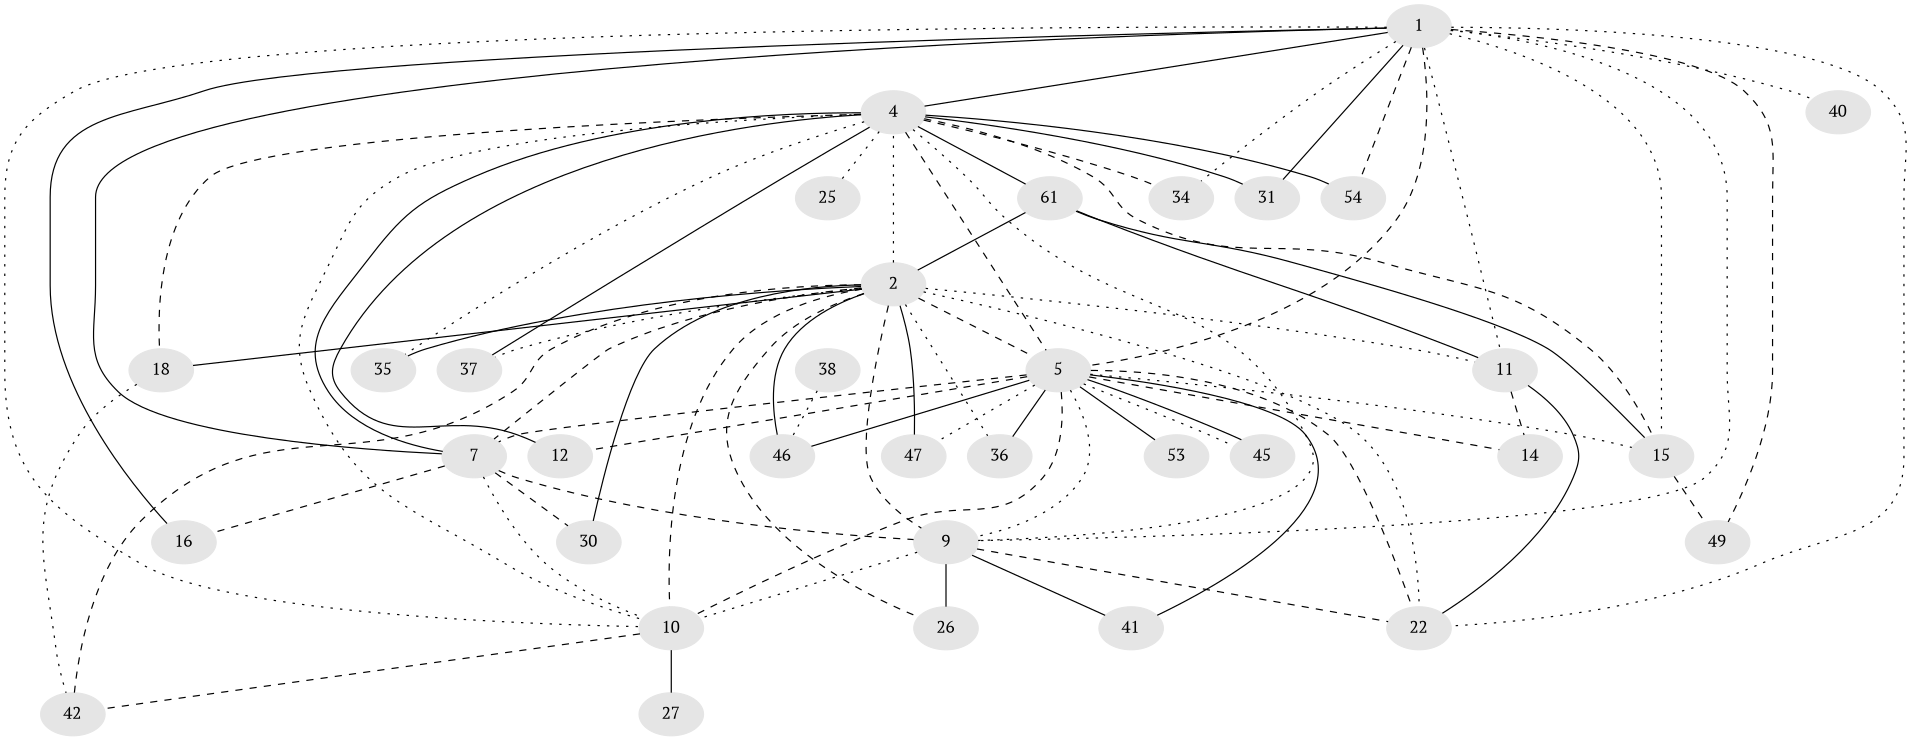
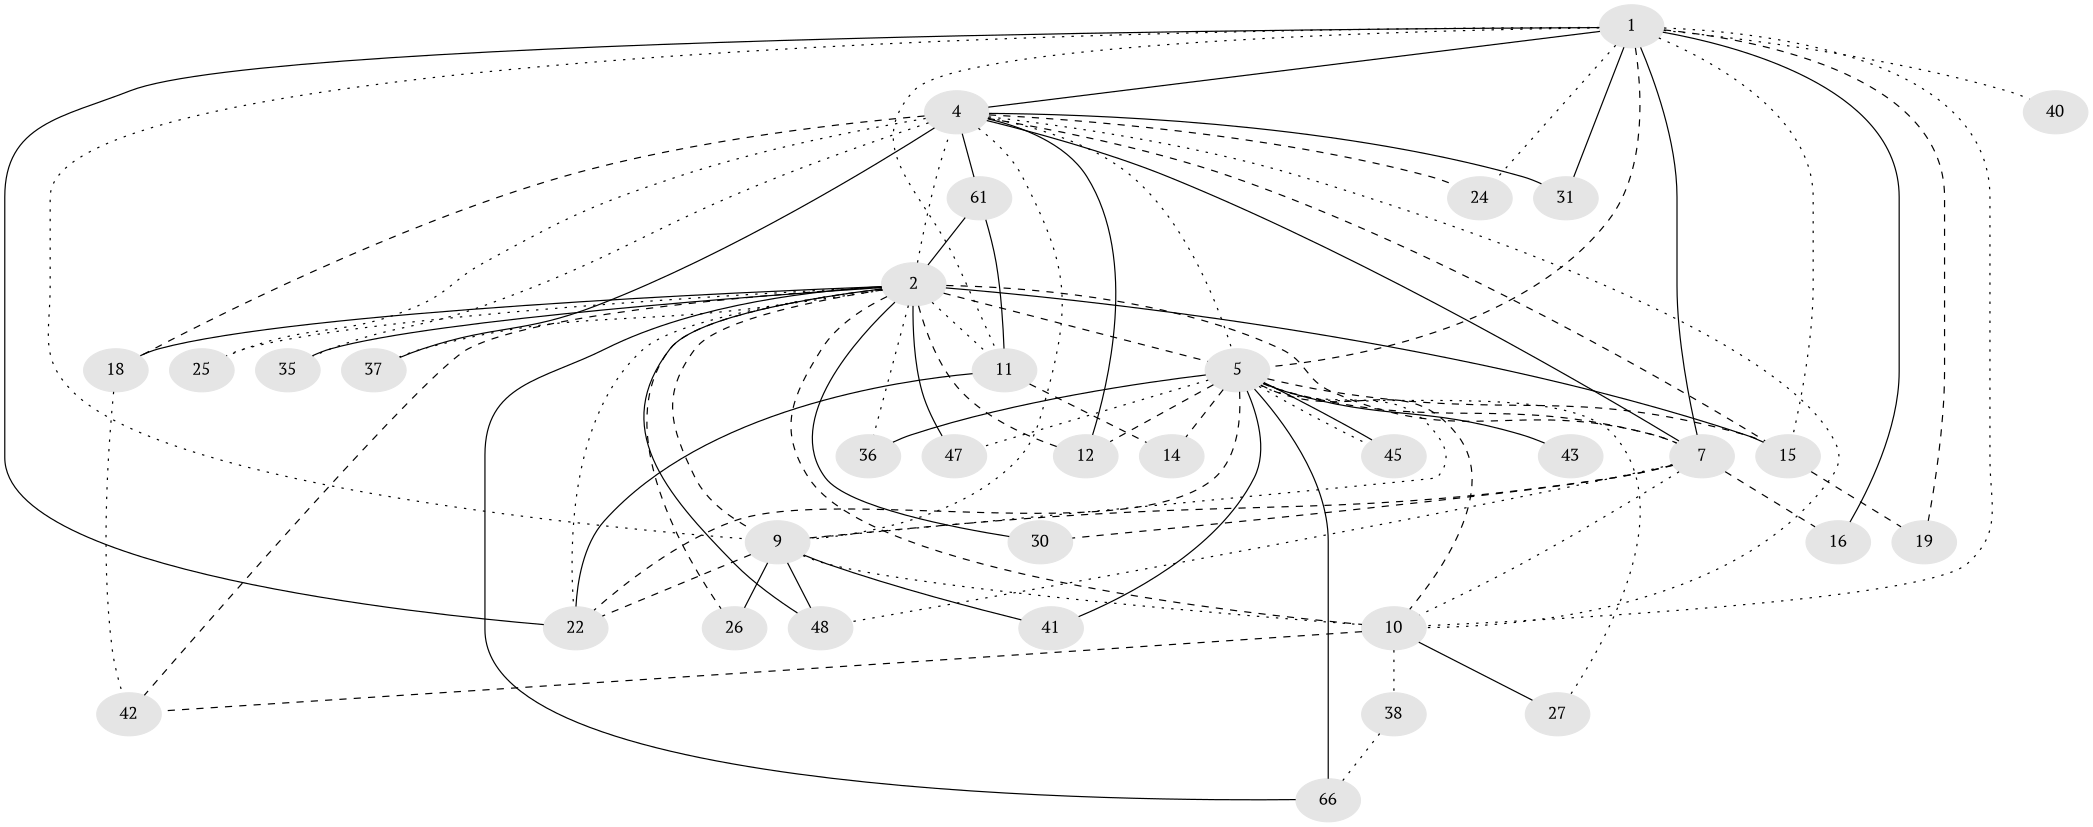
(1181, 198) -> (1480, 198)
(1353, 198) -> none
(979, 247) -> (1148, 192)
(1379, 287) -> (1359, 342)
(1904, 306) -> (351, 61)
none -> (552, 309)
none -> (967, 396)
(1362, 404) -> (1579, 407)
none -> (1618, 441)
(782, 456) -> (1328, 800)
(1177, 456) -> (1571, 456)
(1718, 542) -> (1924, 542)
none -> (821, 628)
none -> (1394, 671)
